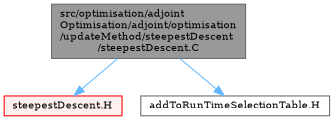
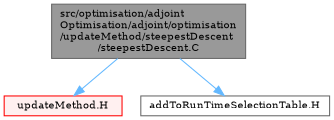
(63, 106) -> (63, 106)
